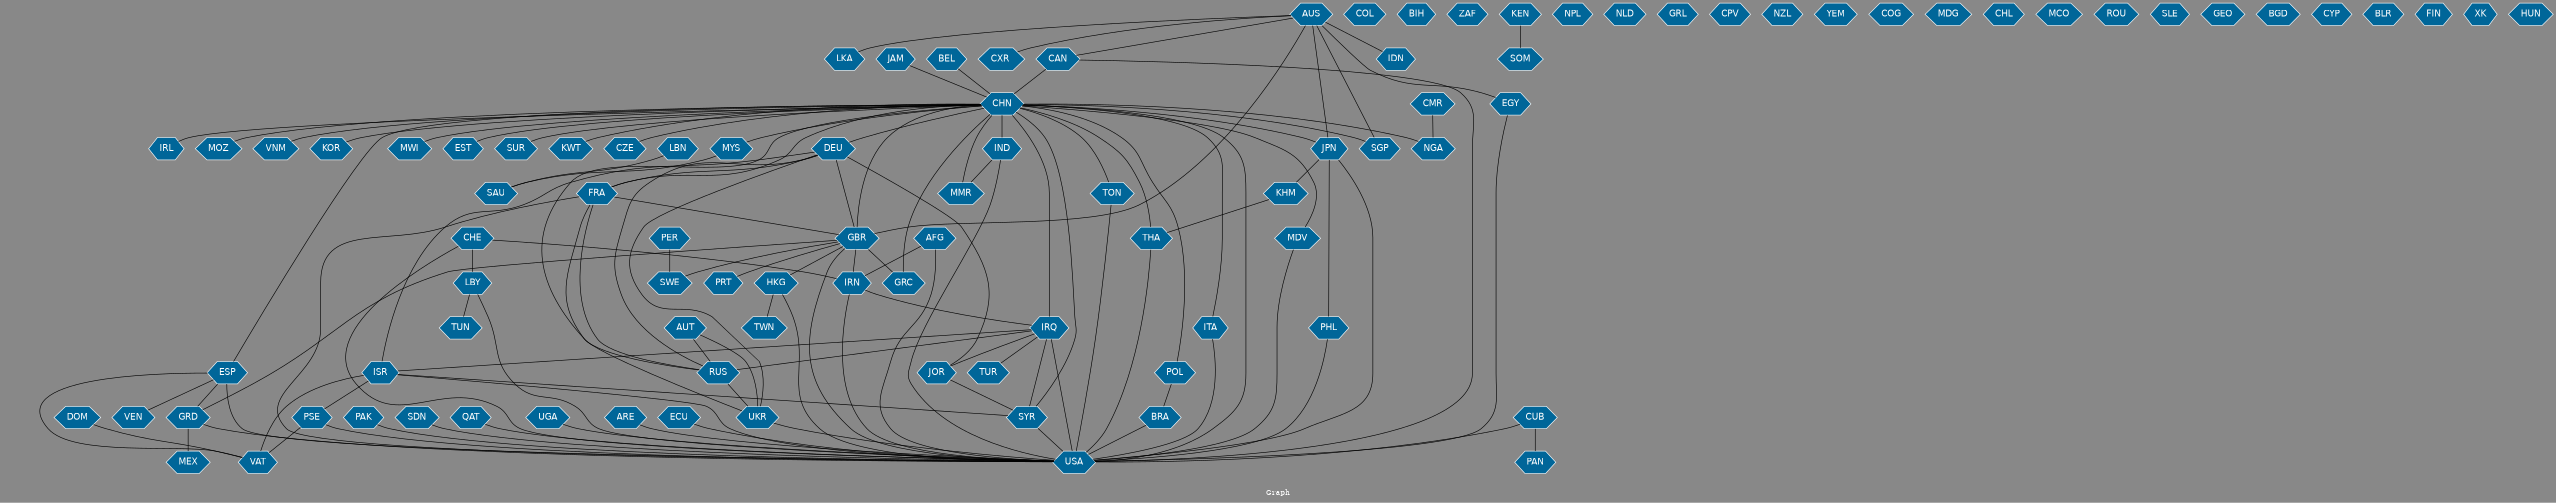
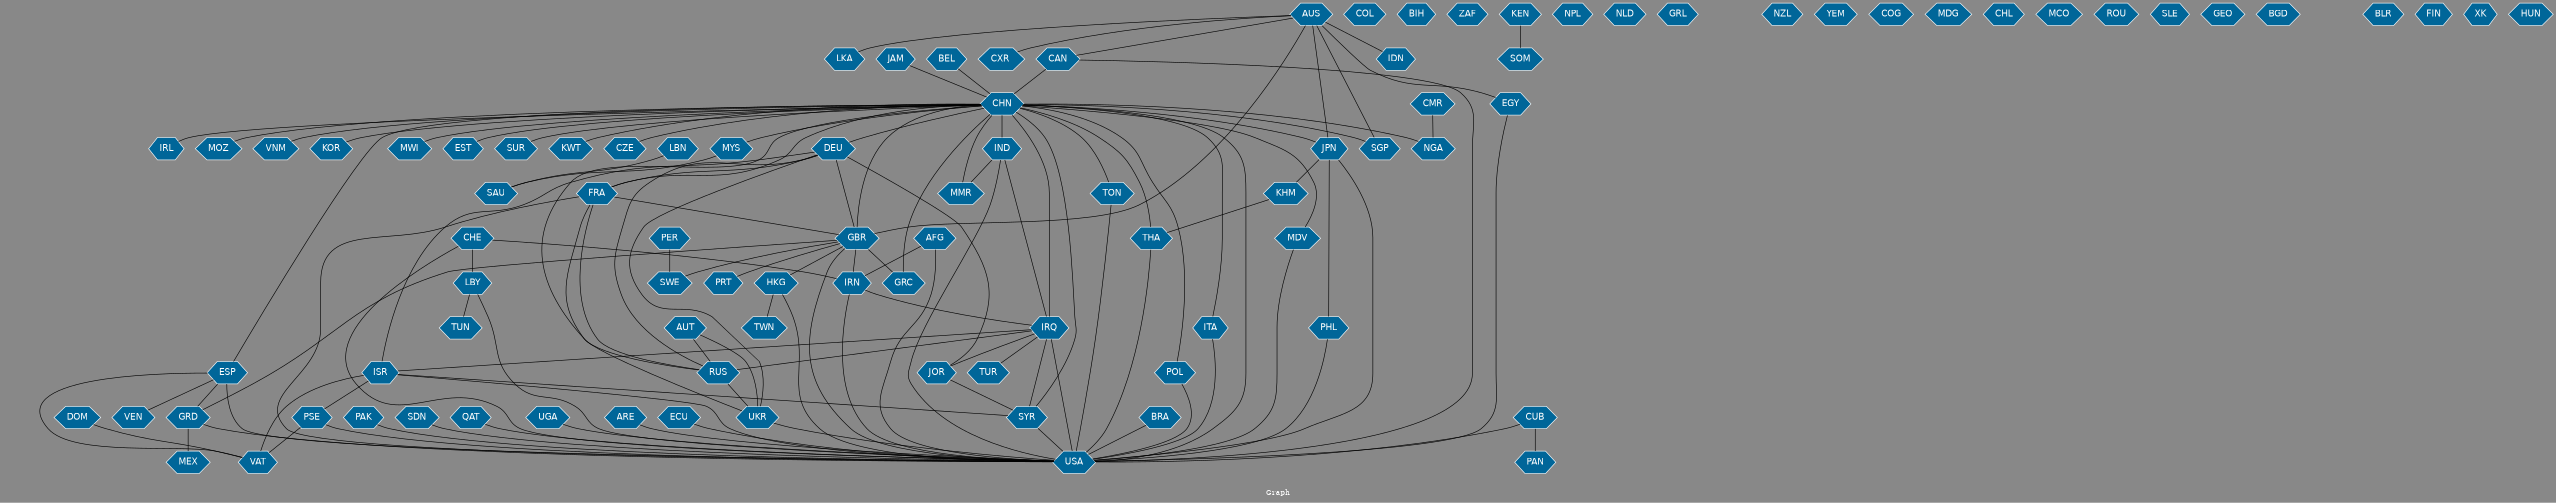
(1730, 14) -> none
(2332, 14) -> none
none -> (1026, 238)
(1168, 395) -> (1174, 438)
